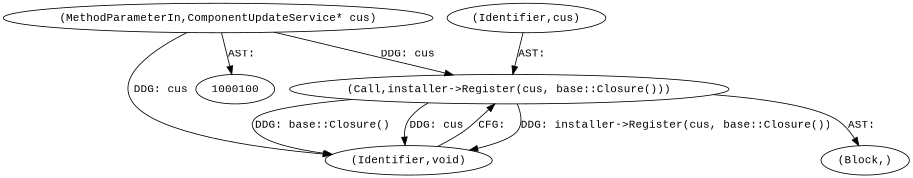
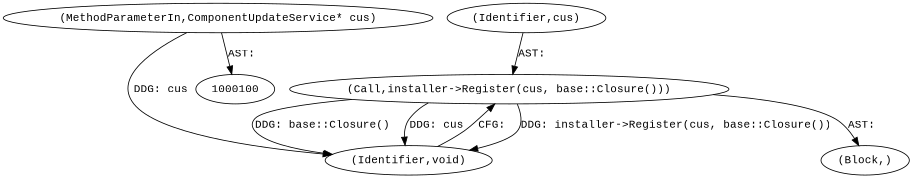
(360, 53) -> none
